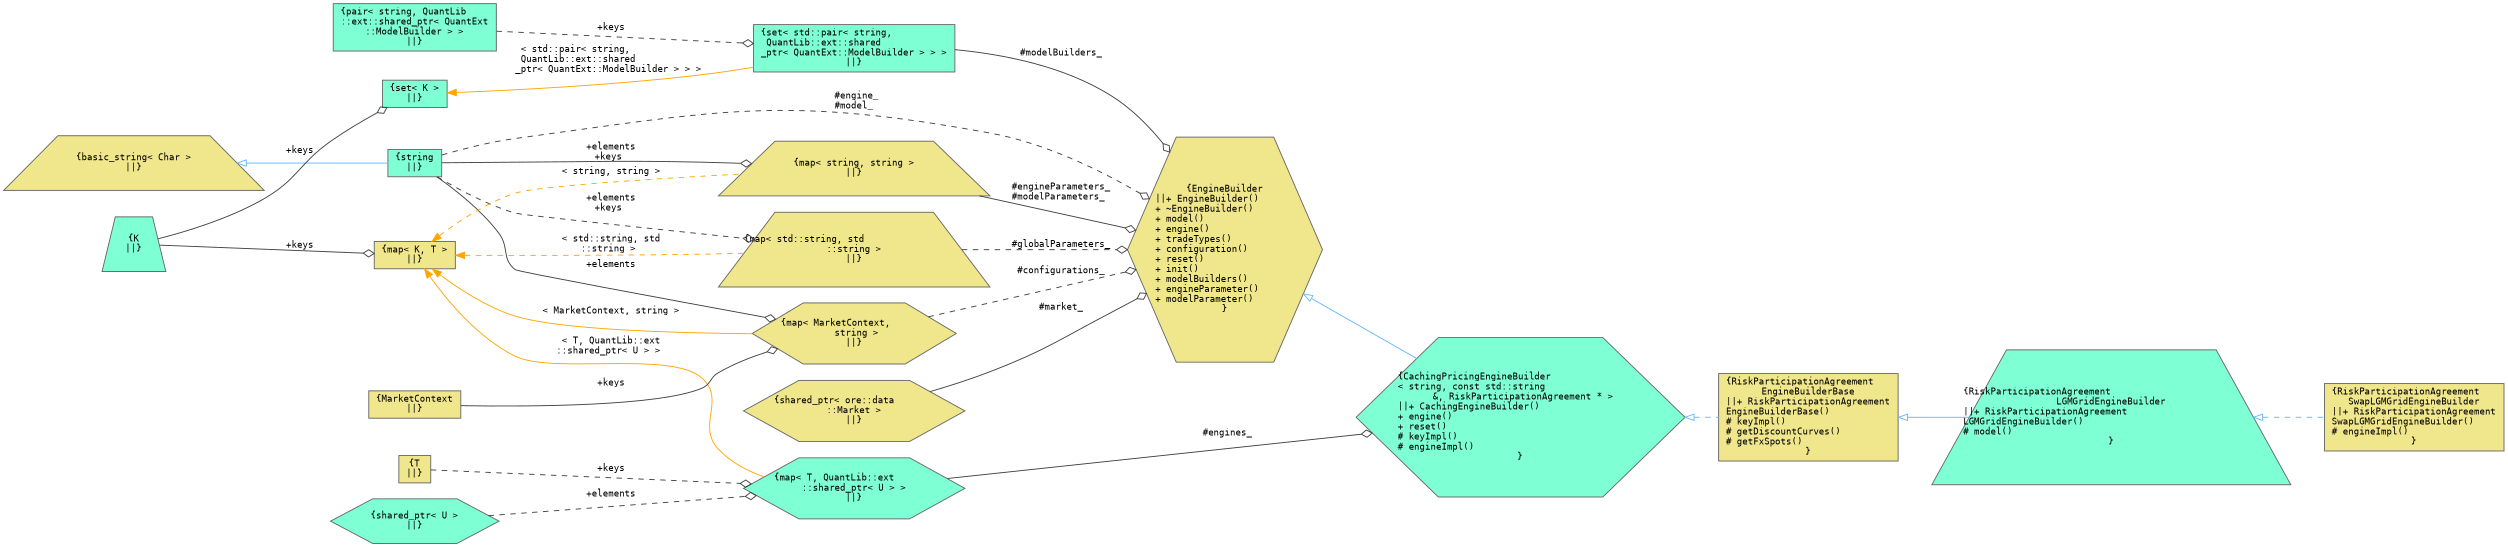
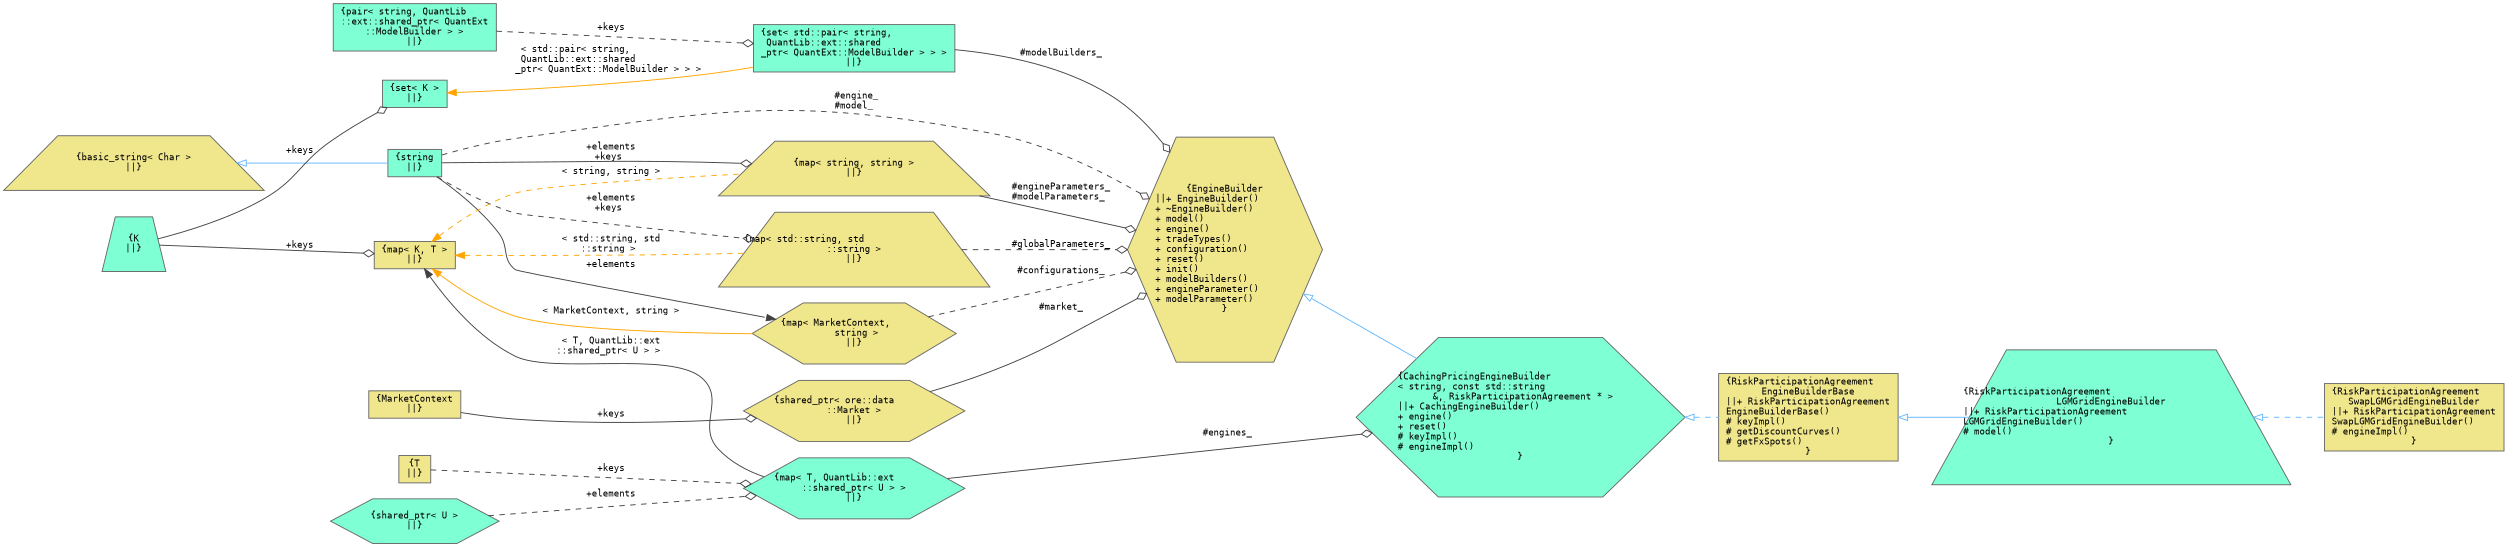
(578, 283) -> (578, 283)
(615, 364) -> (615, 364)
(620, 402) -> (603, 422)
